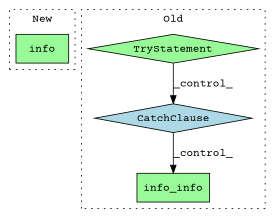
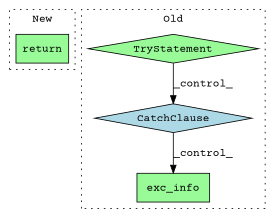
(42, 49) -> (42, 49)
(173, 188) -> (173, 188)
